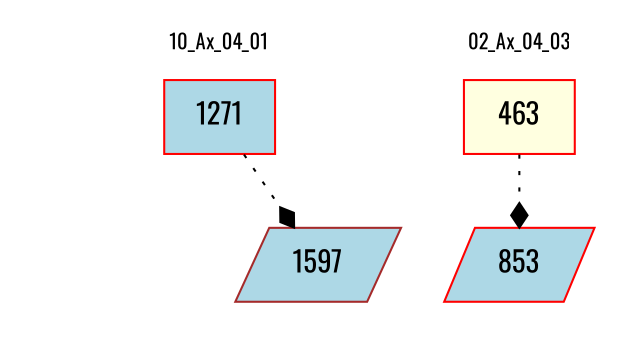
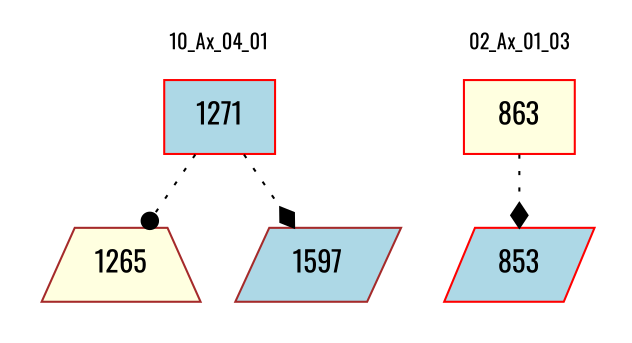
(519, 44) -> (519, 44)
(519, 117) -> (519, 117)
none -> (121, 265)
